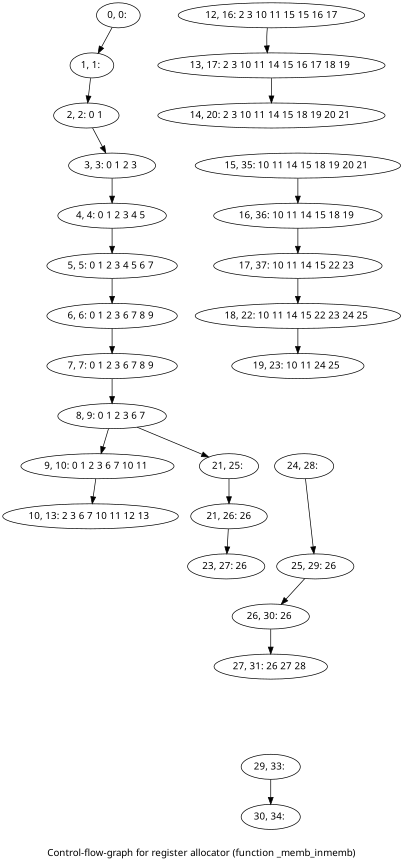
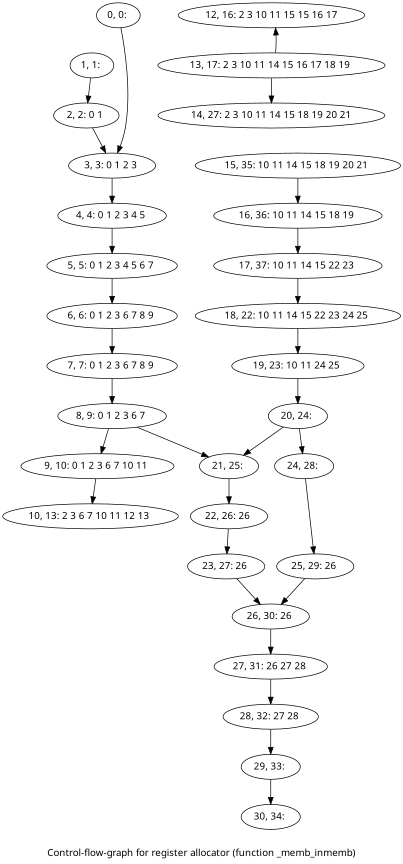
(107, 37) -> (128, 87)
(267, 37) -> (276, 44)
(271, 116) -> (271, 116)
none -> (298, 416)
(229, 516) -> (229, 516)
none -> (246, 589)
none -> (271, 717)
